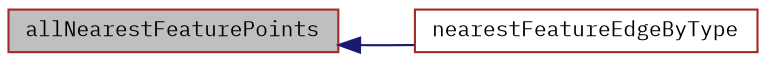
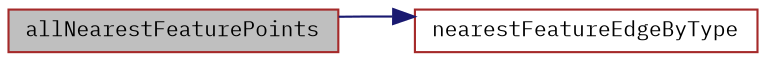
(387, 45) -> (366, 17)
